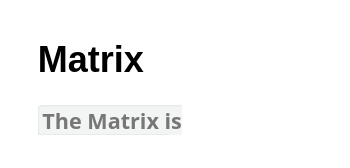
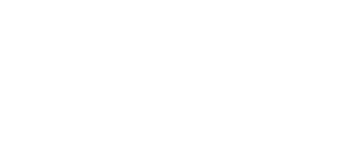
(174, 83) -> none
